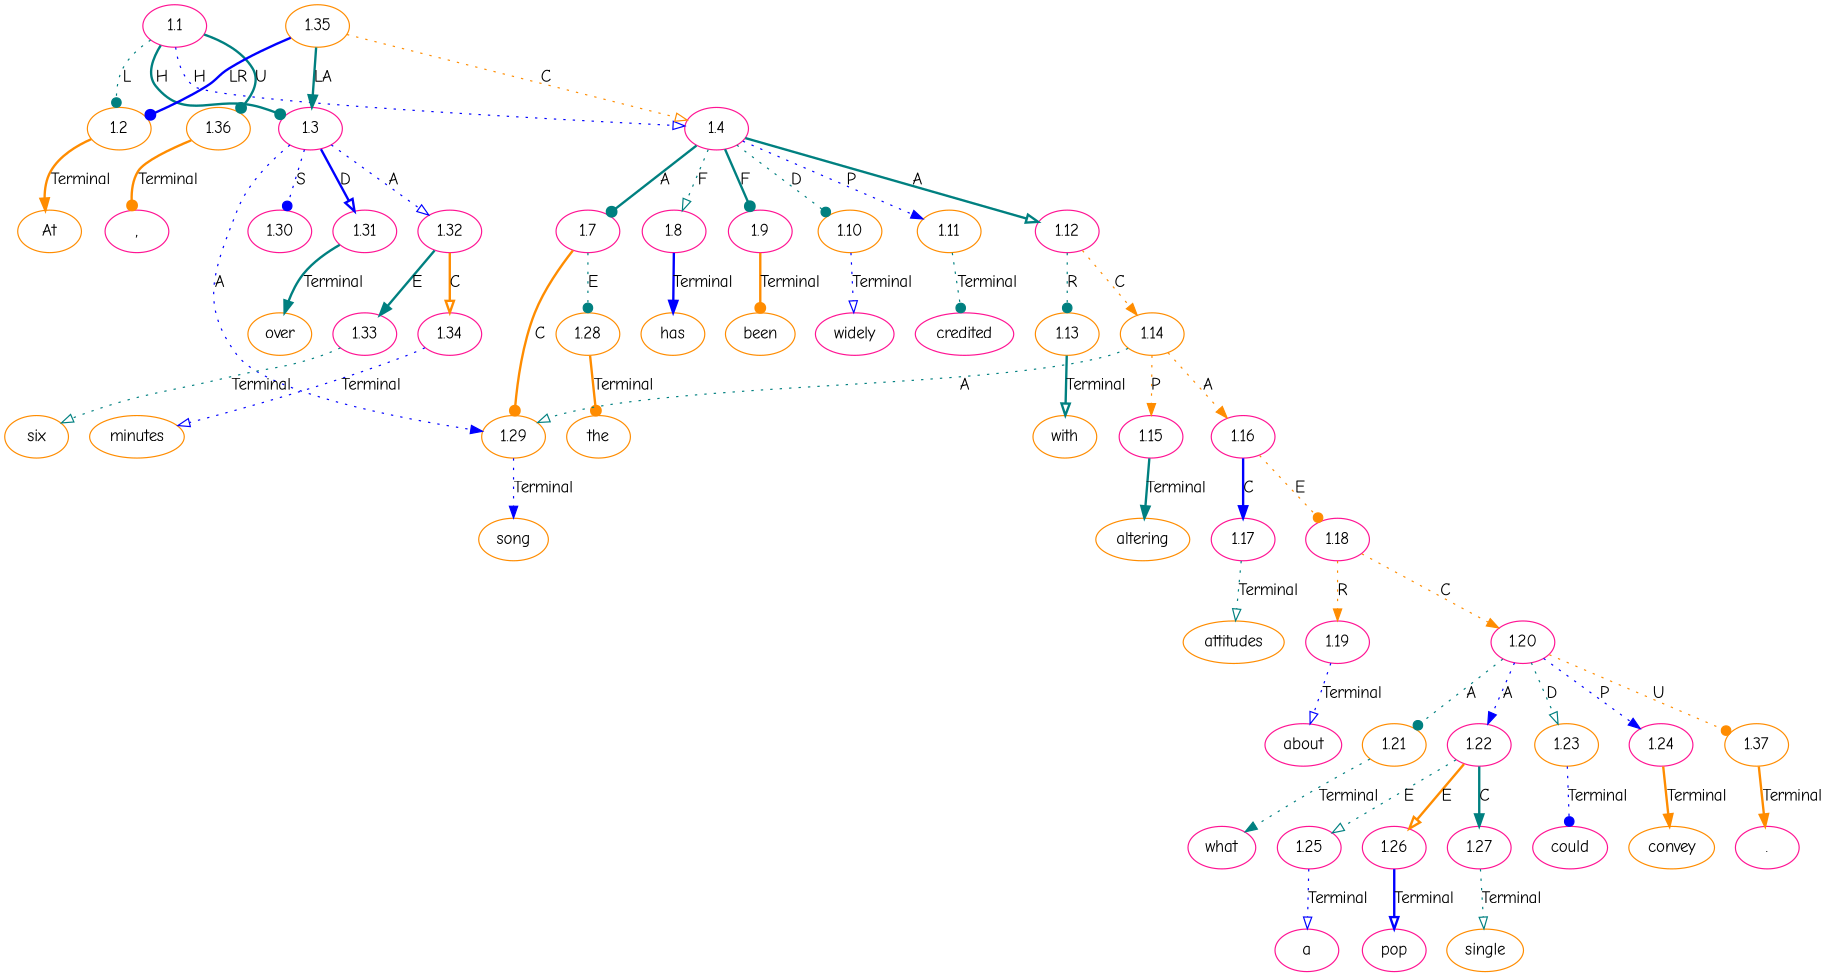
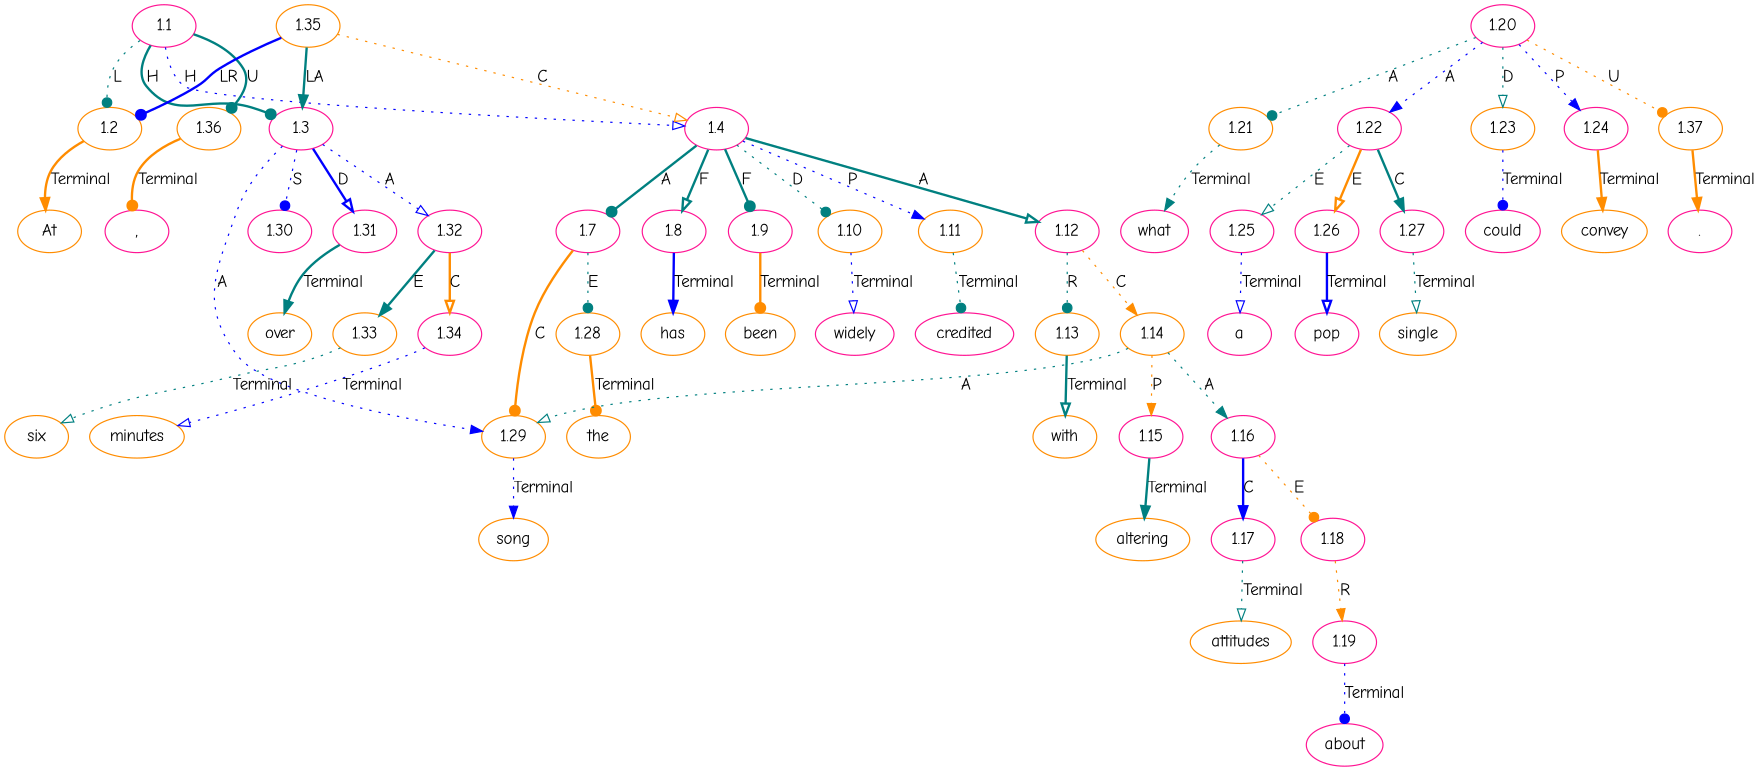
(698, 175) -> (698, 175)
(365, 334) -> (365, 334)
(1194, 381) -> (1194, 381)
(1425, 588) -> none
(1322, 688) -> (1345, 689)
